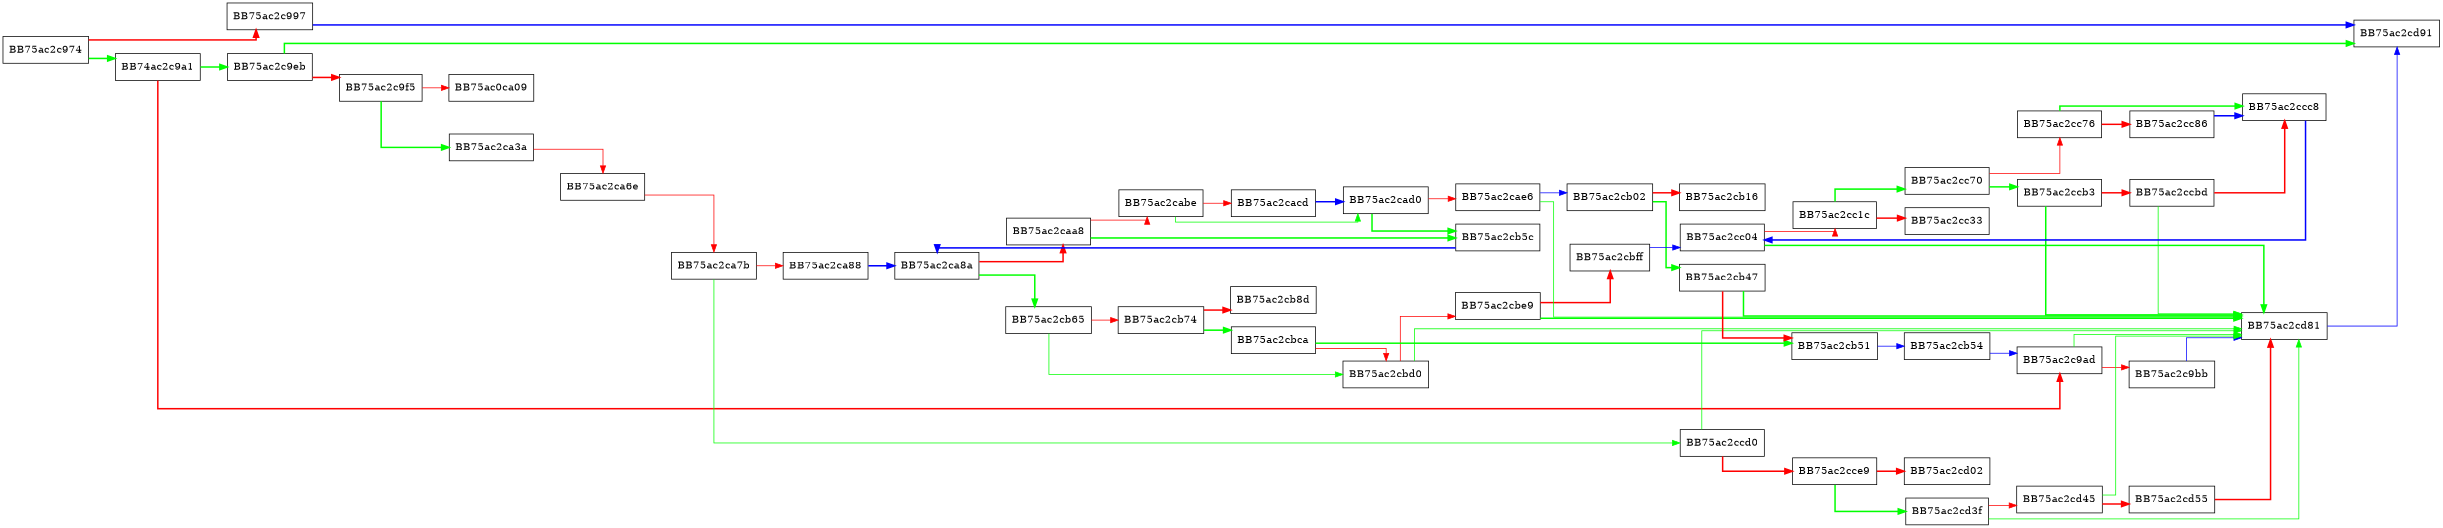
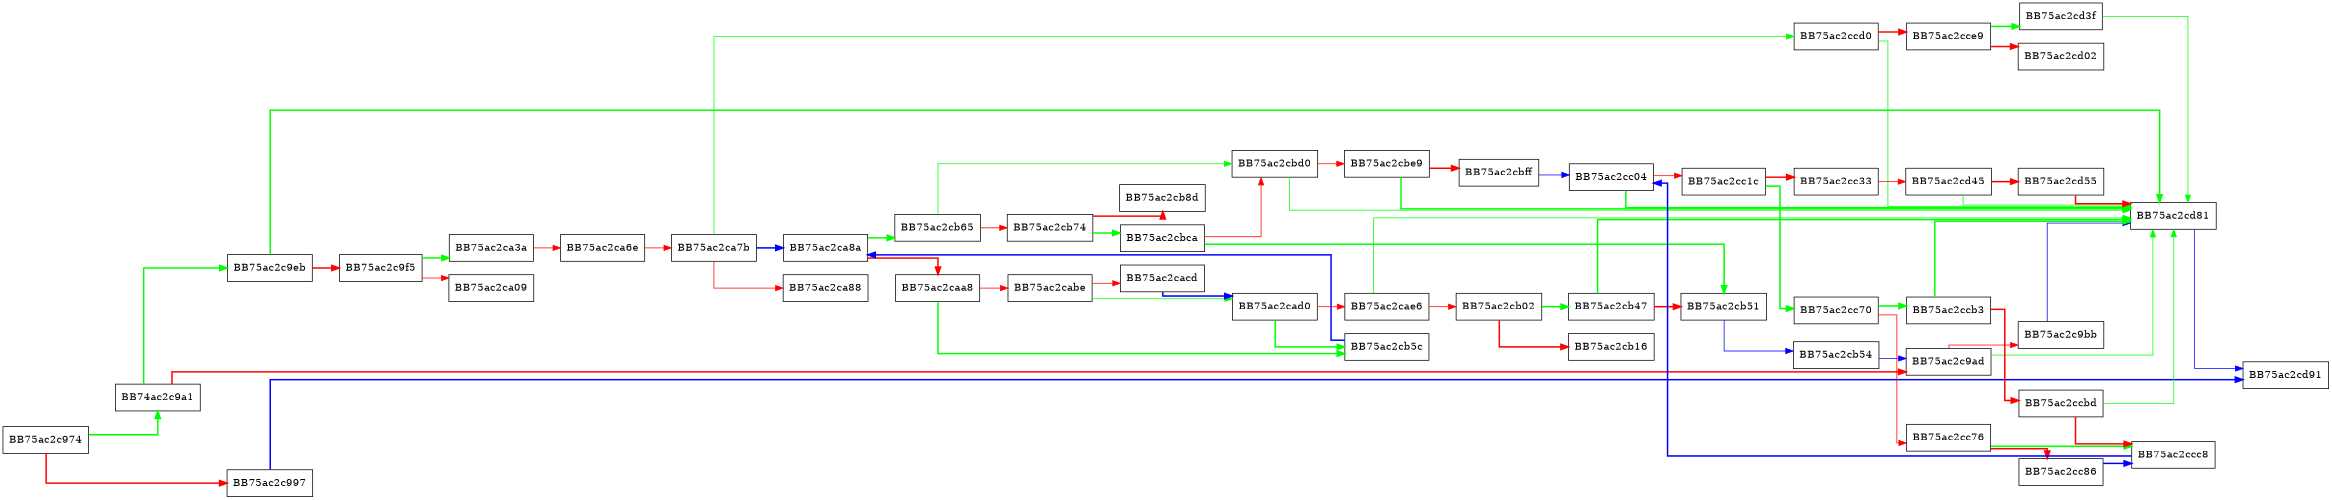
(1310, 43) -> (1185, 110)
(491, 88) -> (491, 288)
(1550, 193) -> (1439, 307)
(878, 266) -> (766, 248)
(1999, 505) -> (1893, 182)
